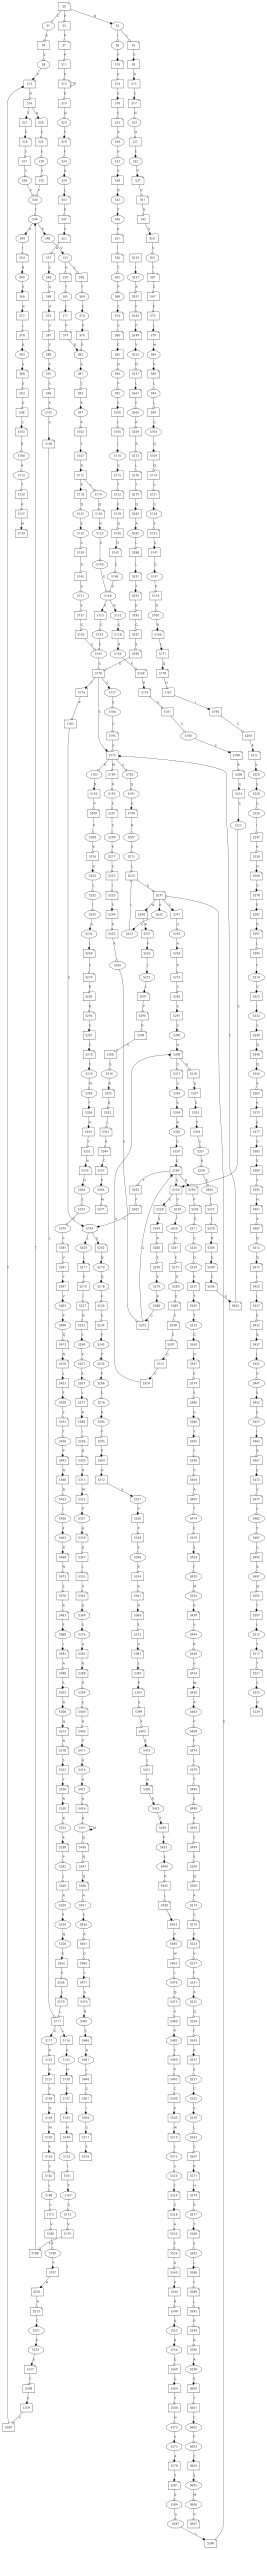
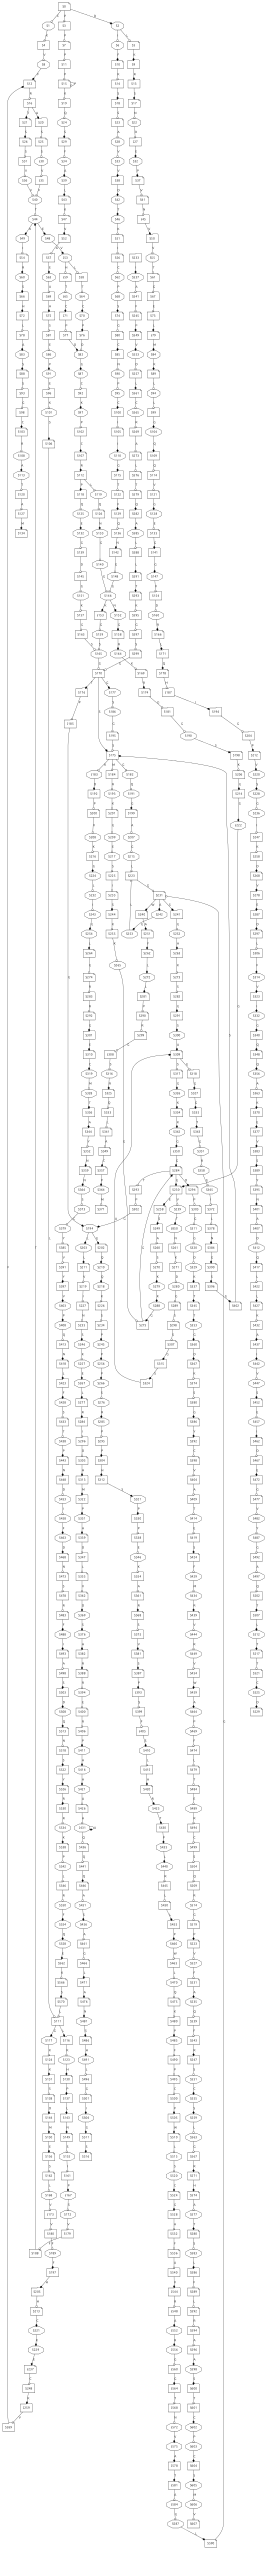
(21, 464) -> (21, 464)
(66, 2049) -> (66, 2049)
